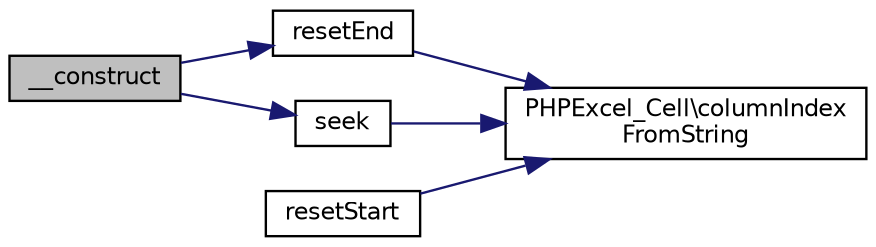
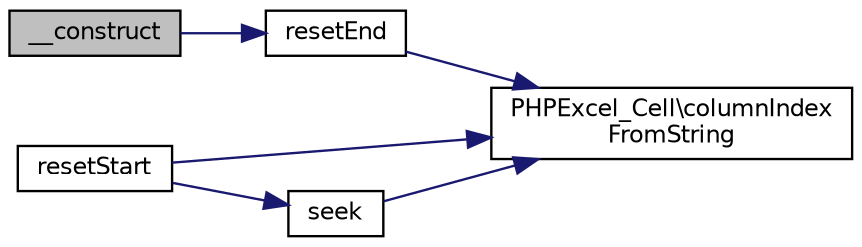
(226, 102) -> (219, 192)
